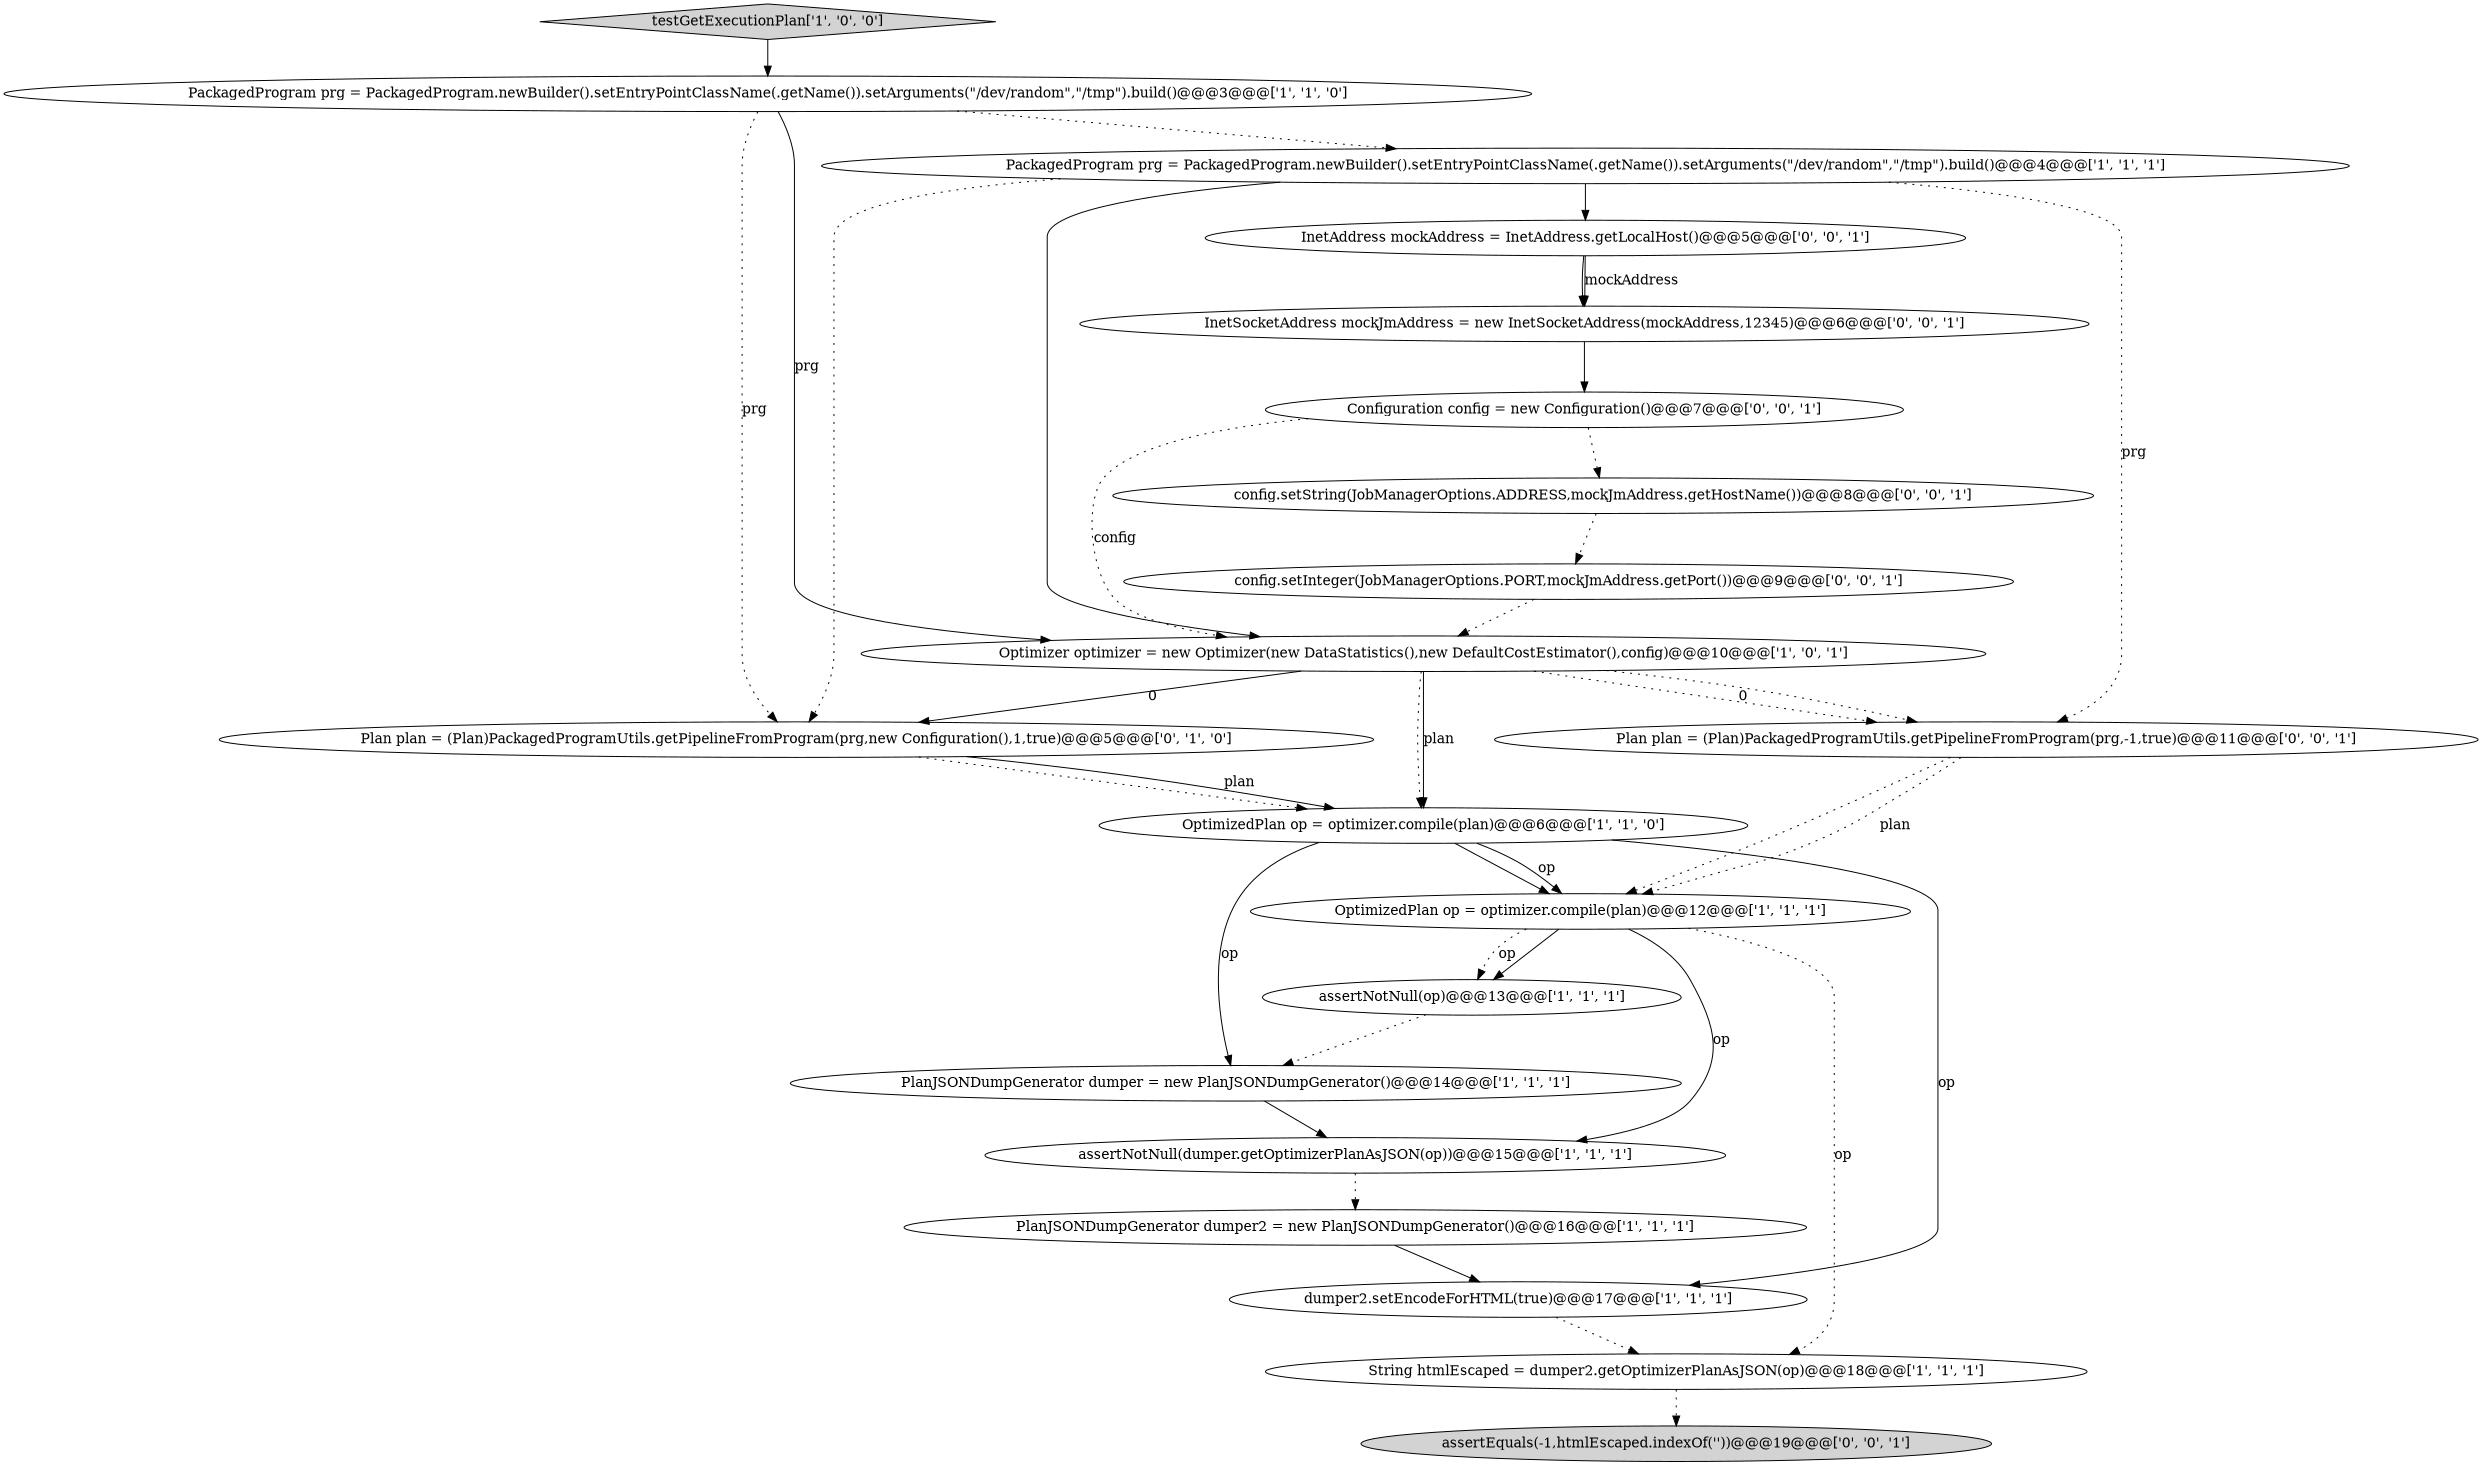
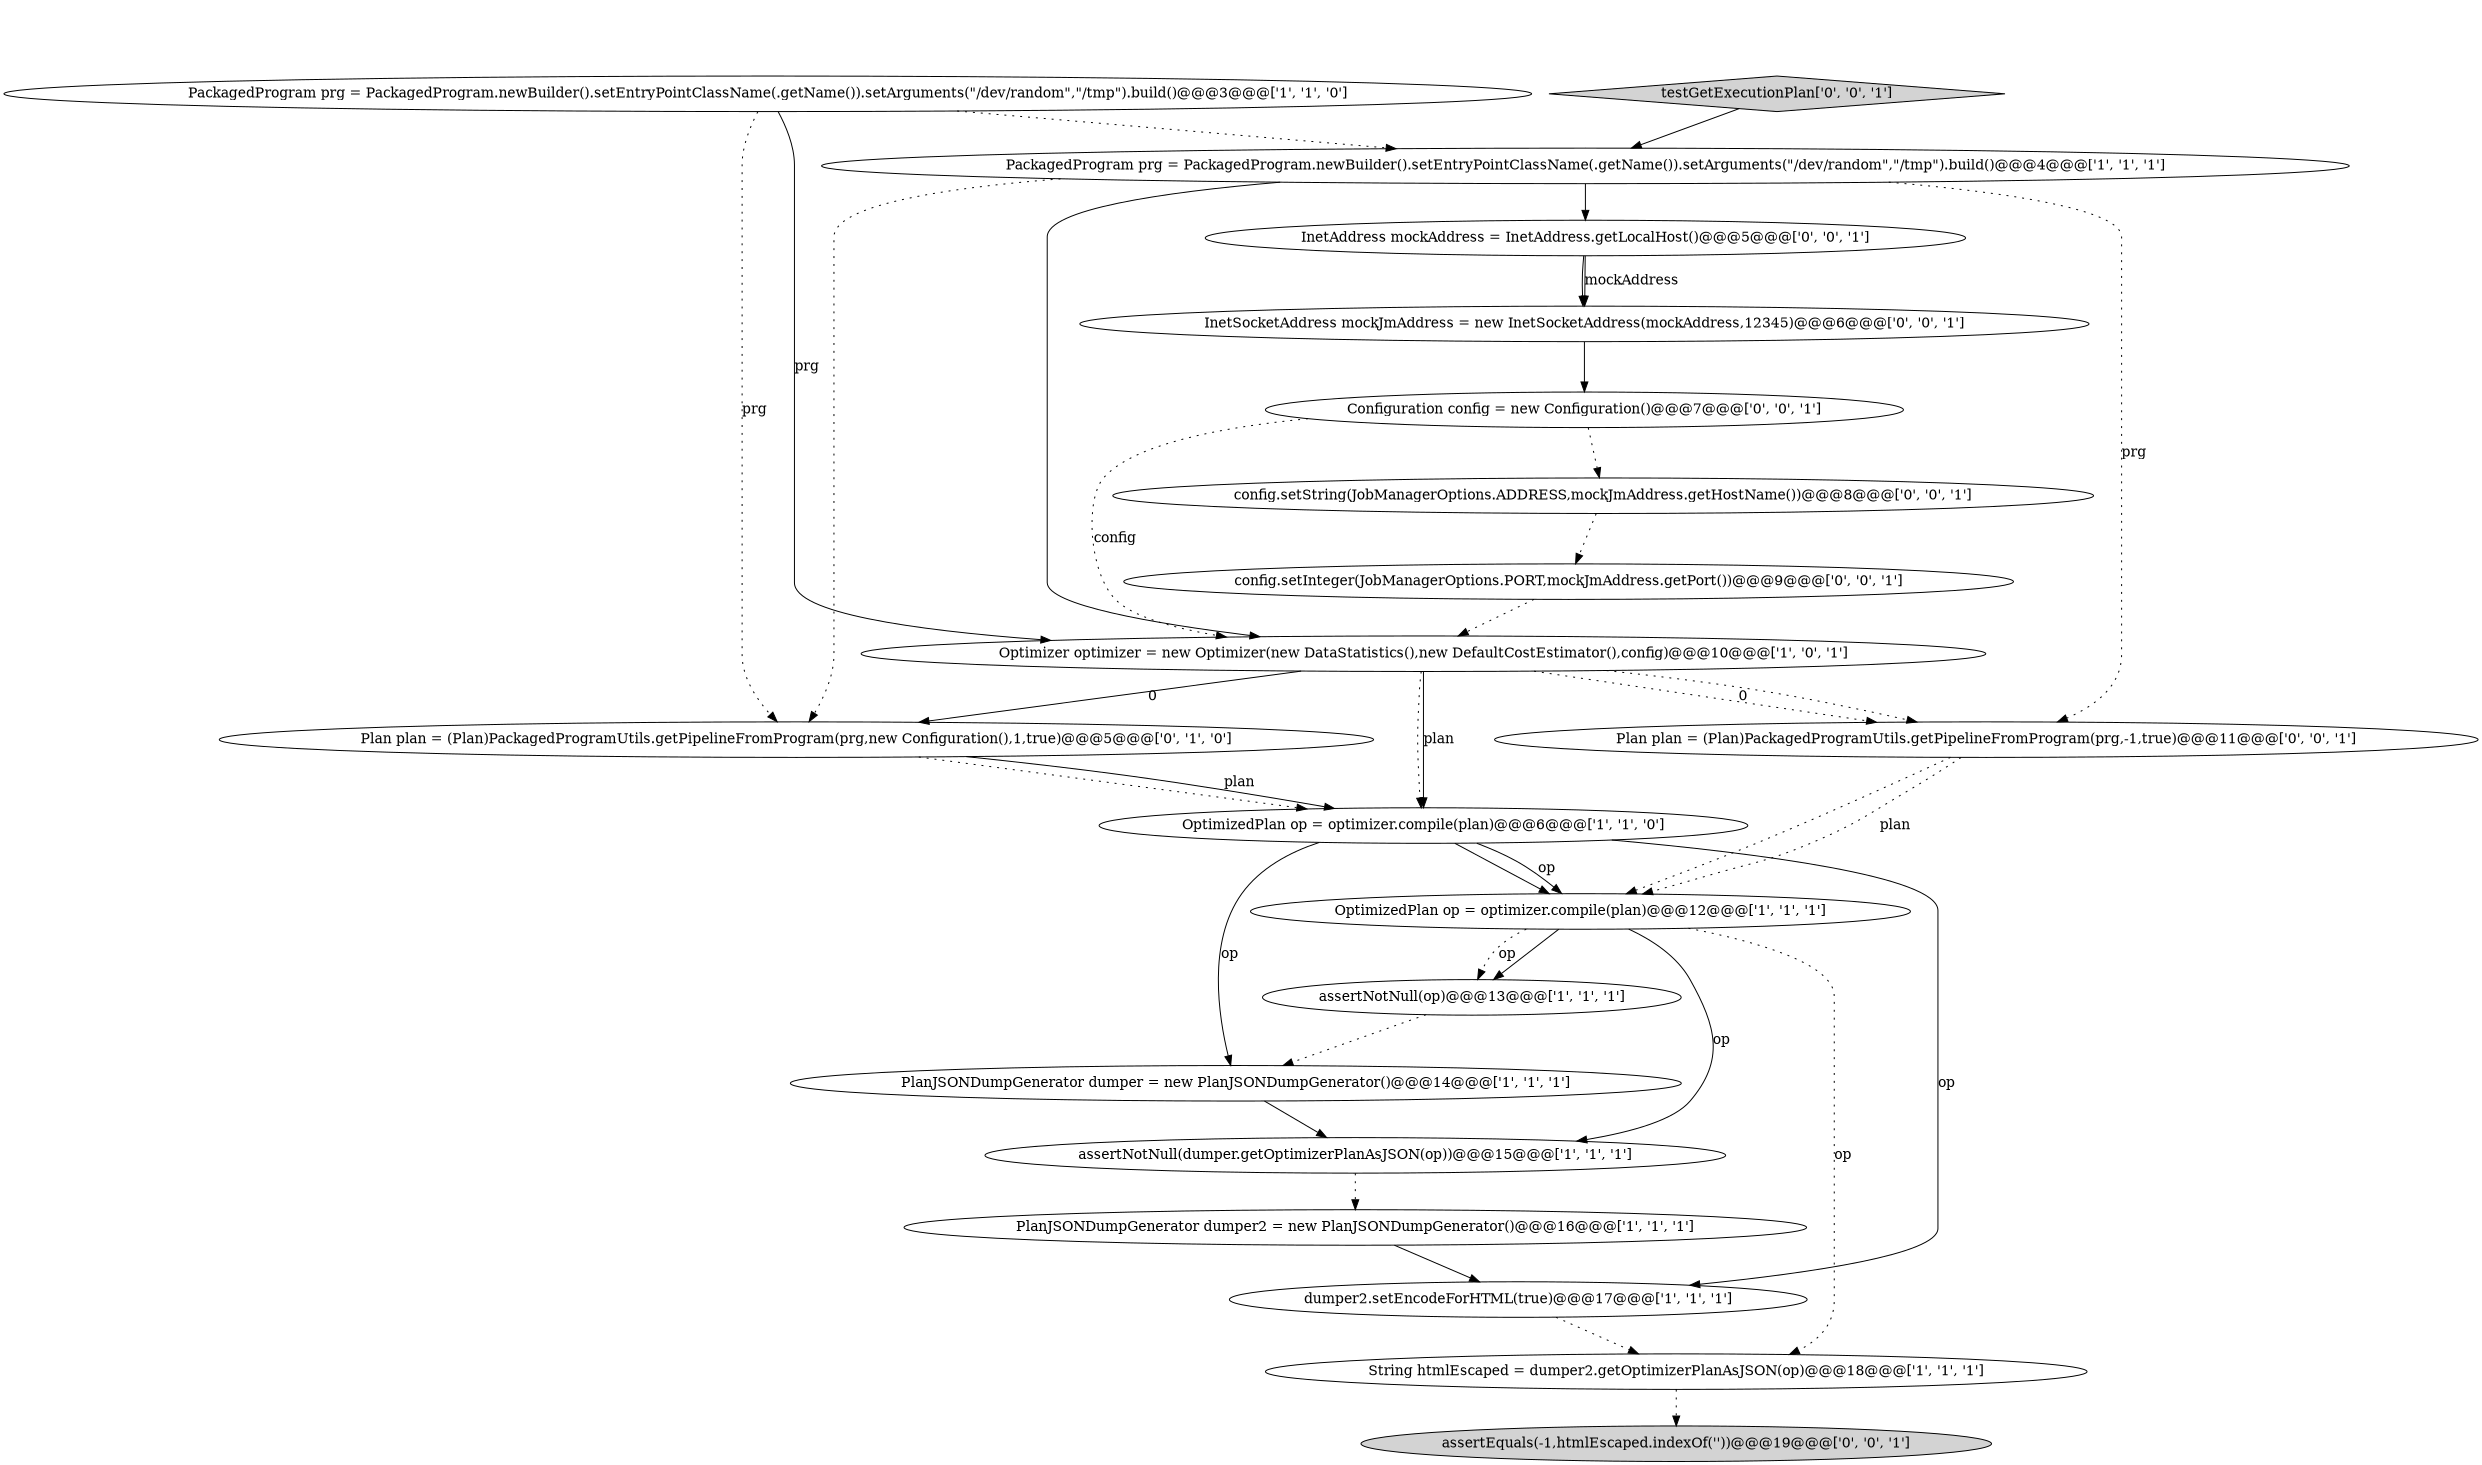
(768, 22) -> none
none -> (1777, 94)
